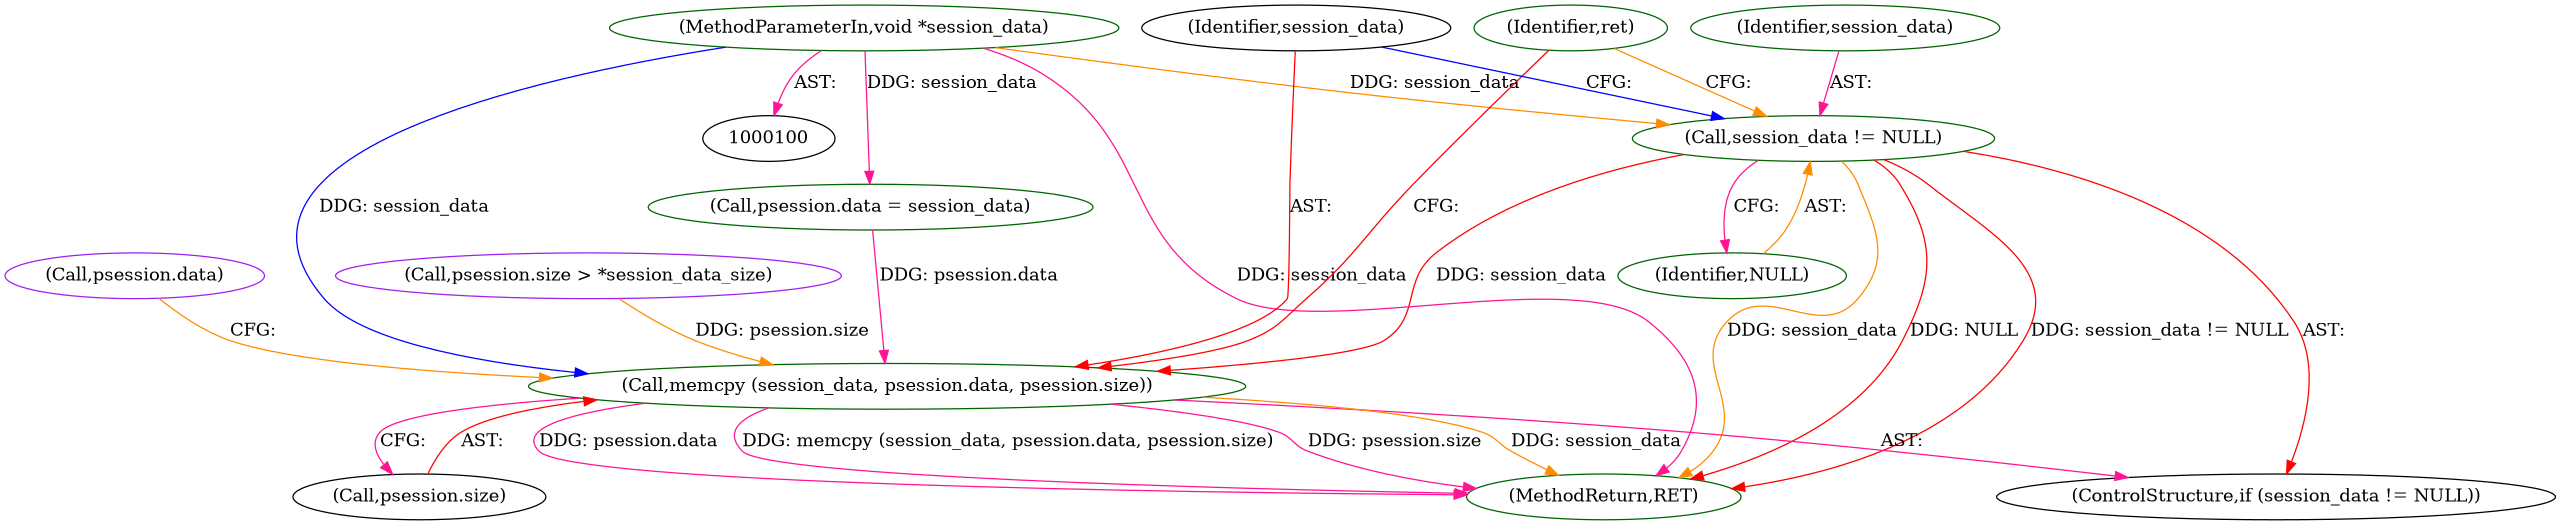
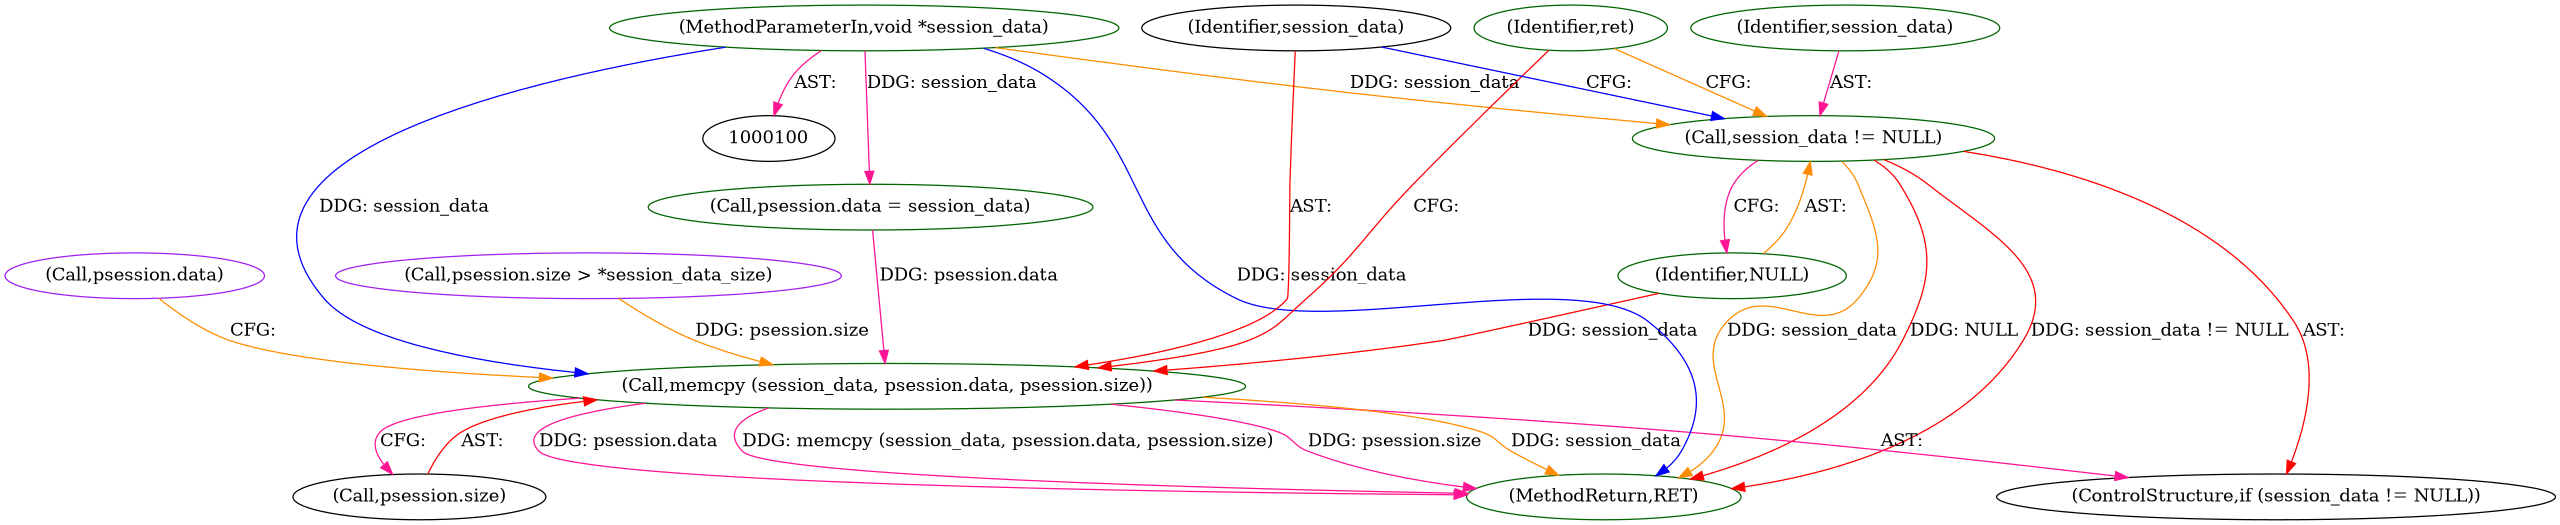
(1420, 273) -> (1415, 344)
(1346, 310) -> (1346, 310)
